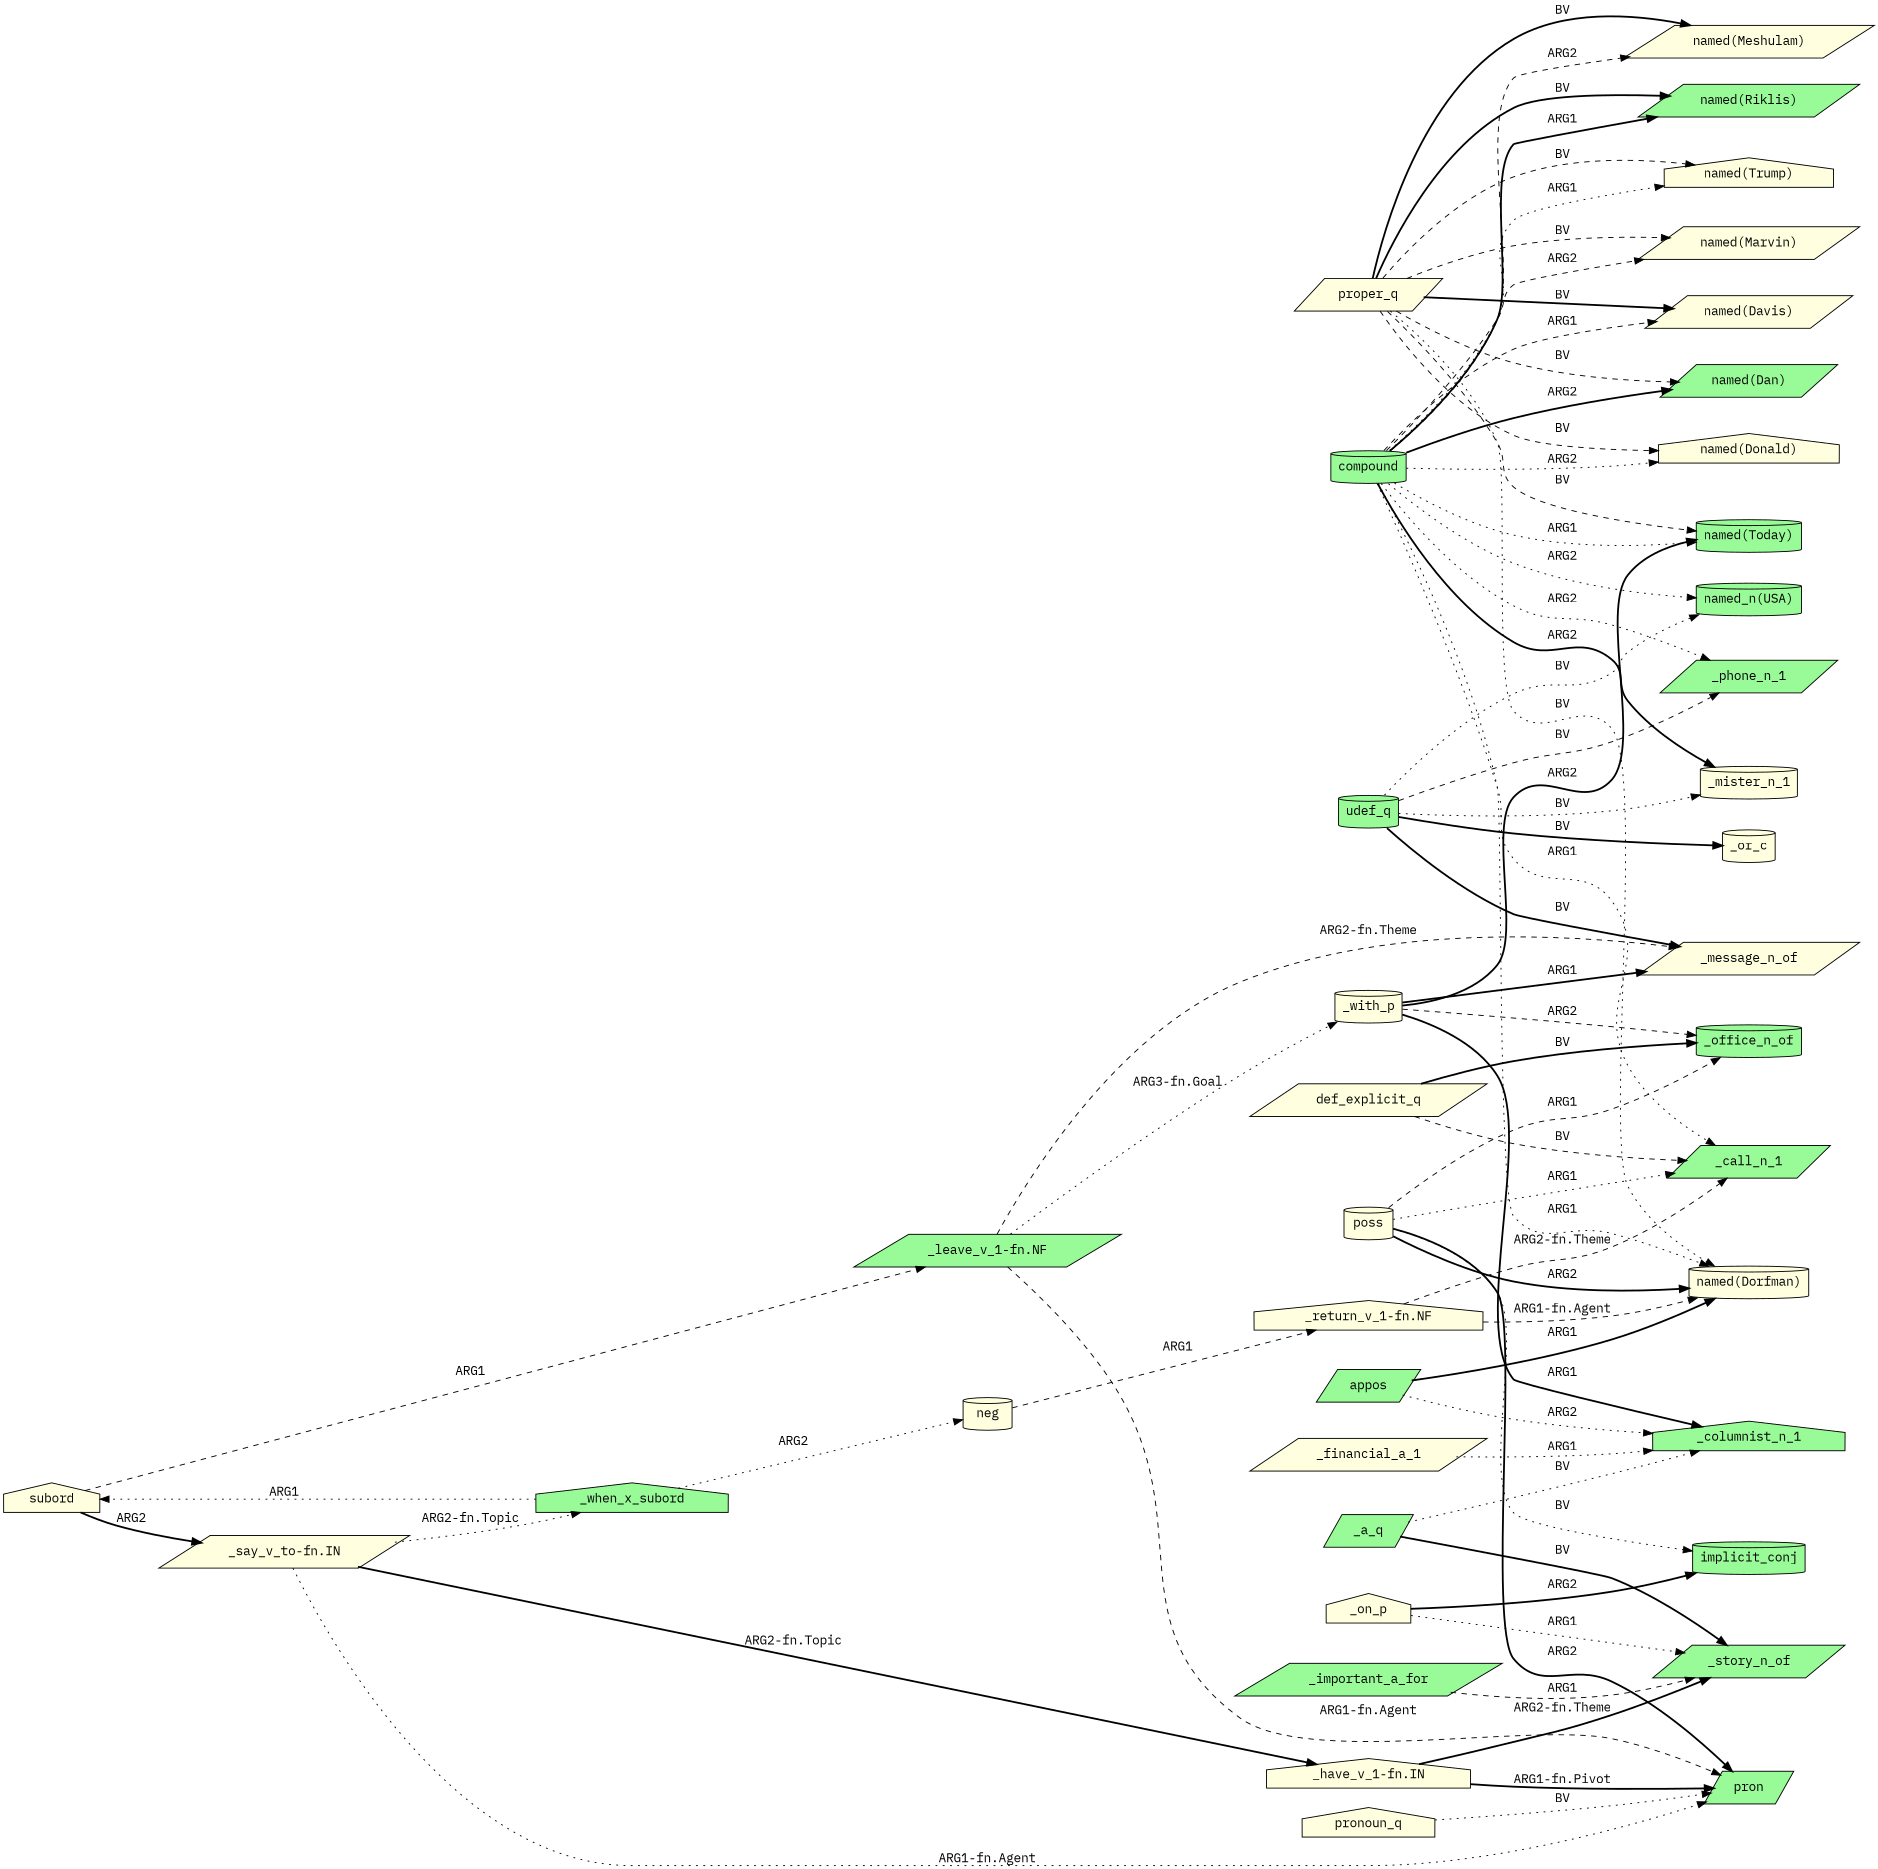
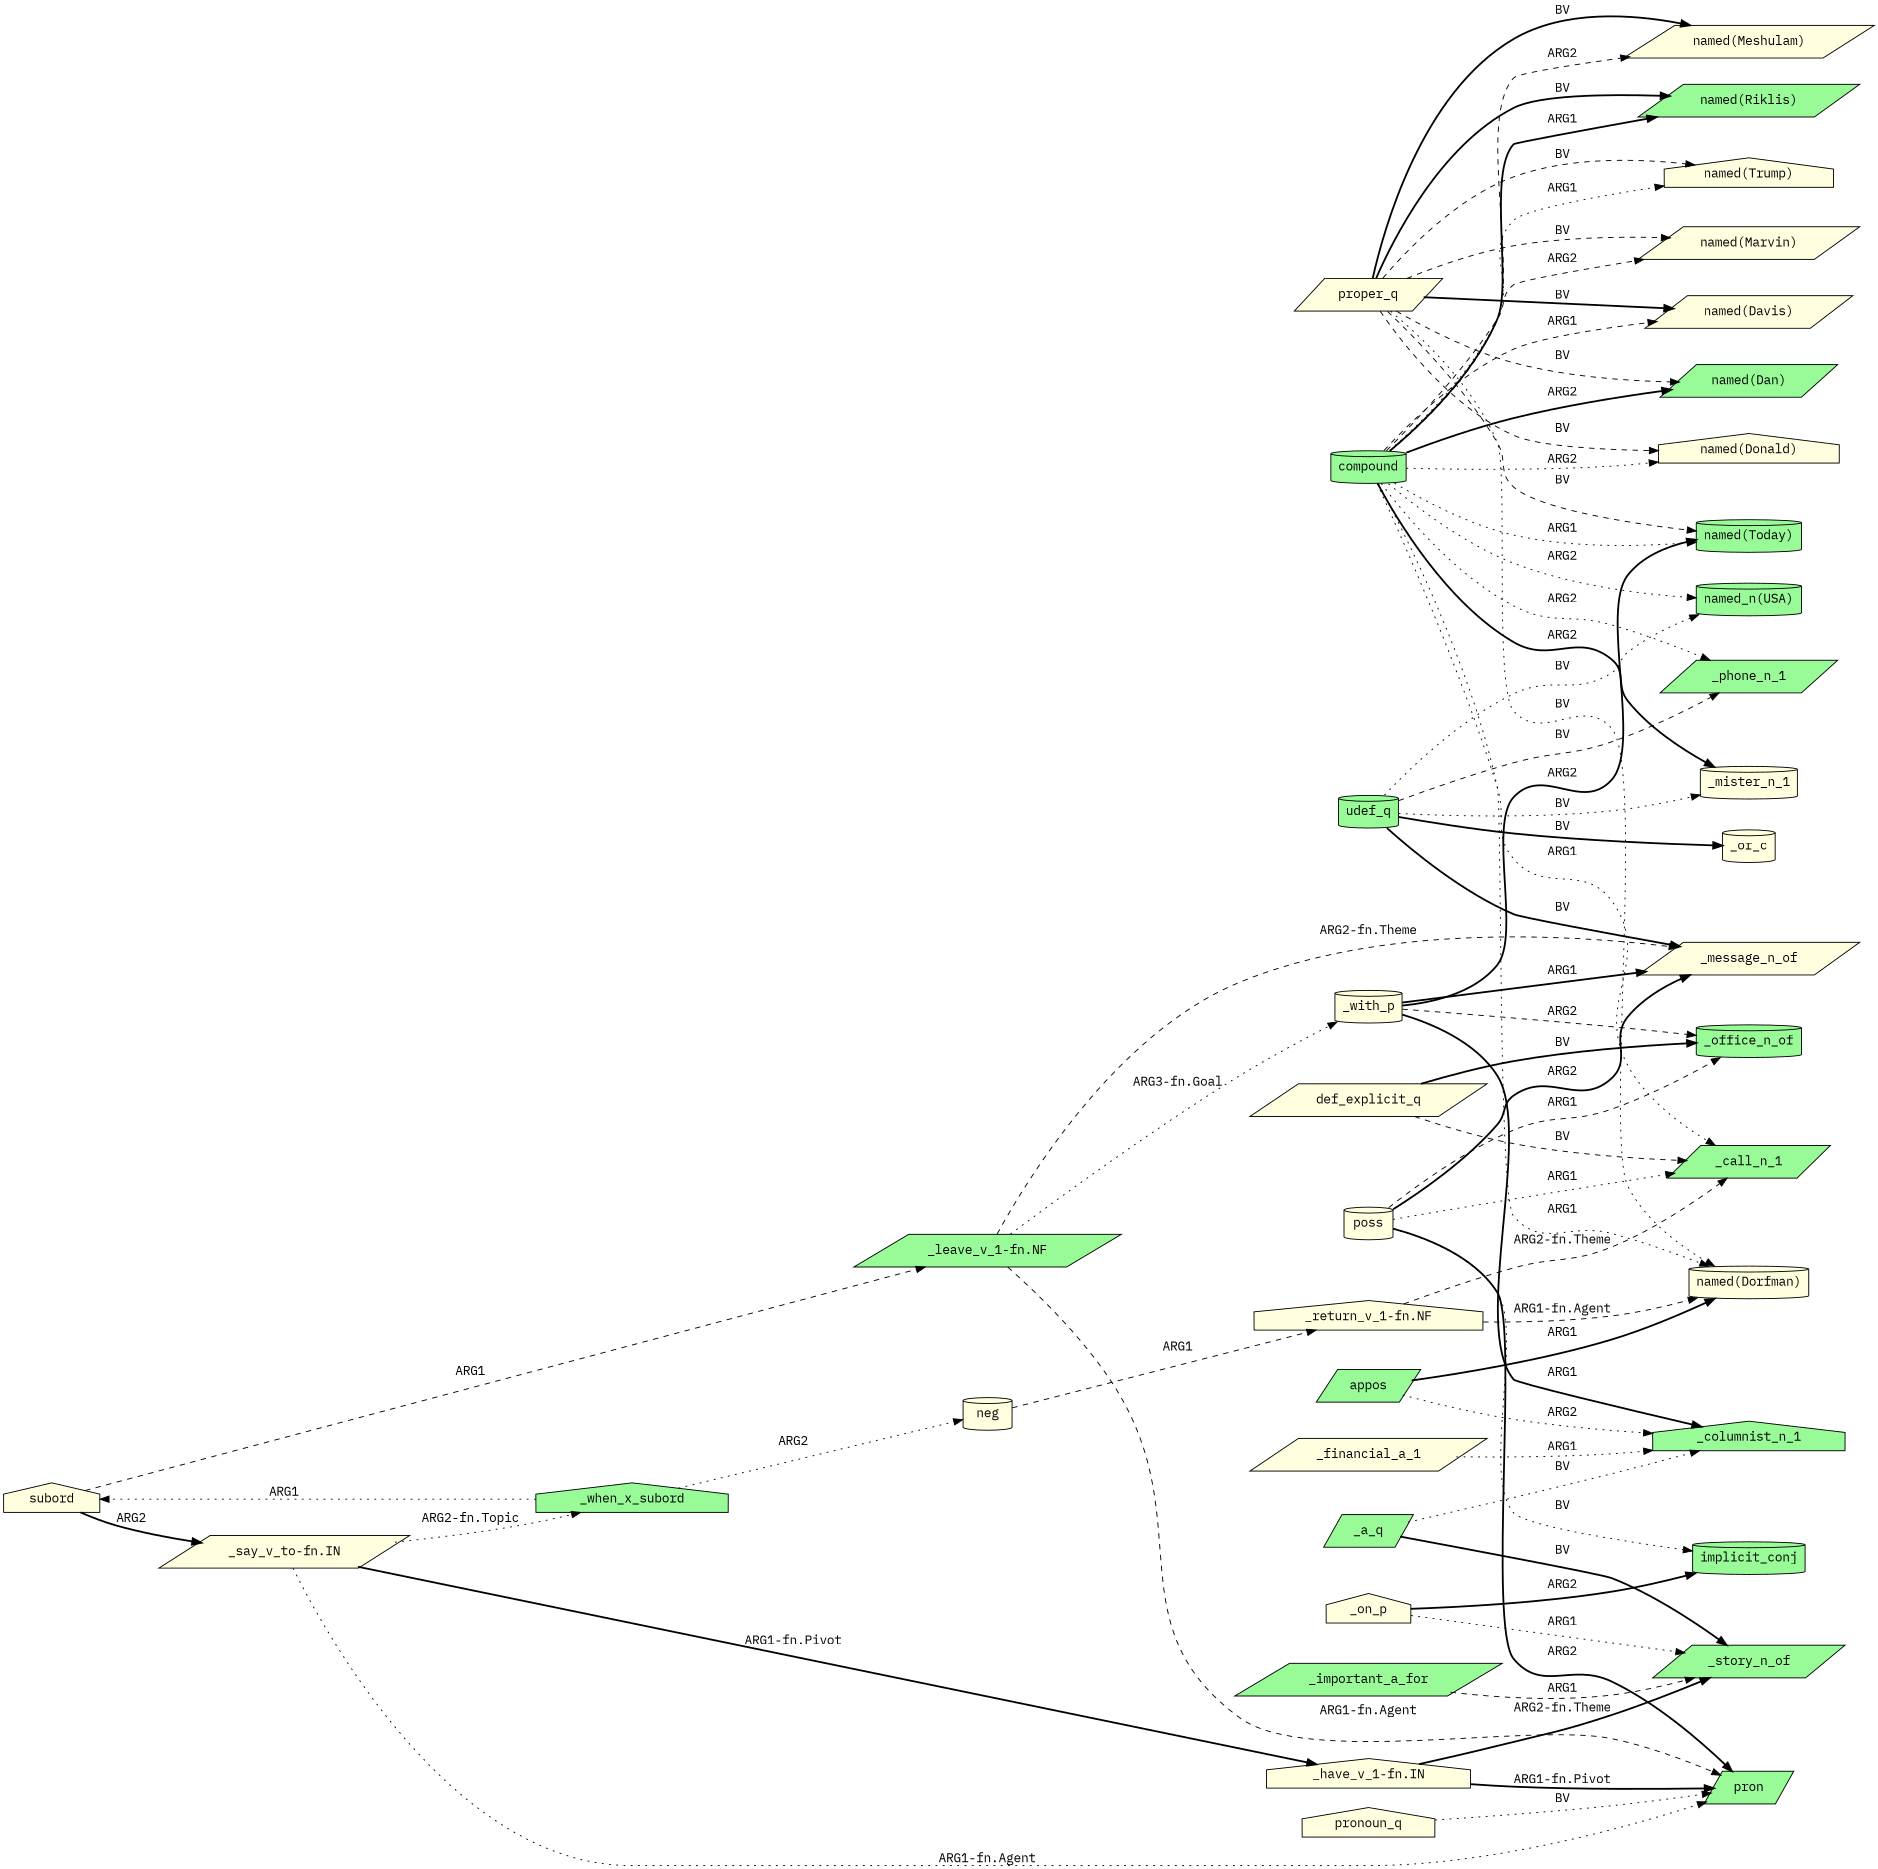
(1532, 1285) -> (1545, 1087)
(794, 1641) -> (794, 1641)
